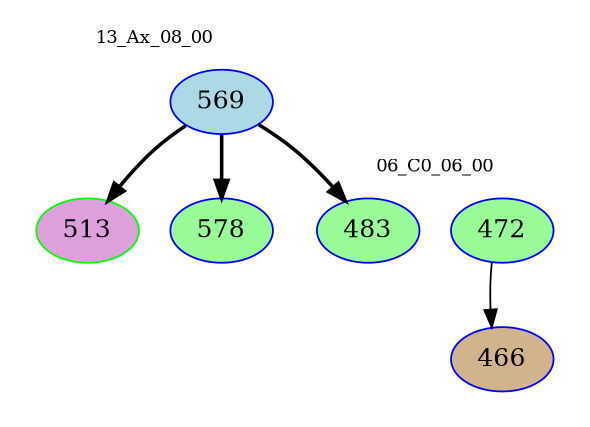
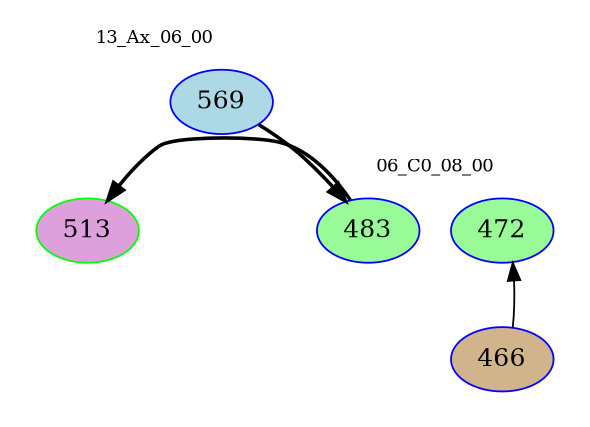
(155, 38) -> (155, 38)
(150, 154) -> (237, 138)
(435, 167) -> (435, 167)
(222, 231) -> none
(490, 286) -> (514, 304)
